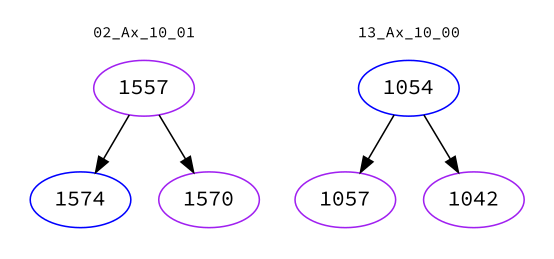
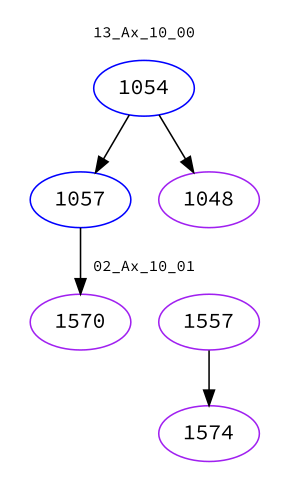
(172, 137) -> (81, 262)
(81, 200) -> (209, 434)
(345, 200) -> (81, 200)
(474, 200) -> (209, 200)
